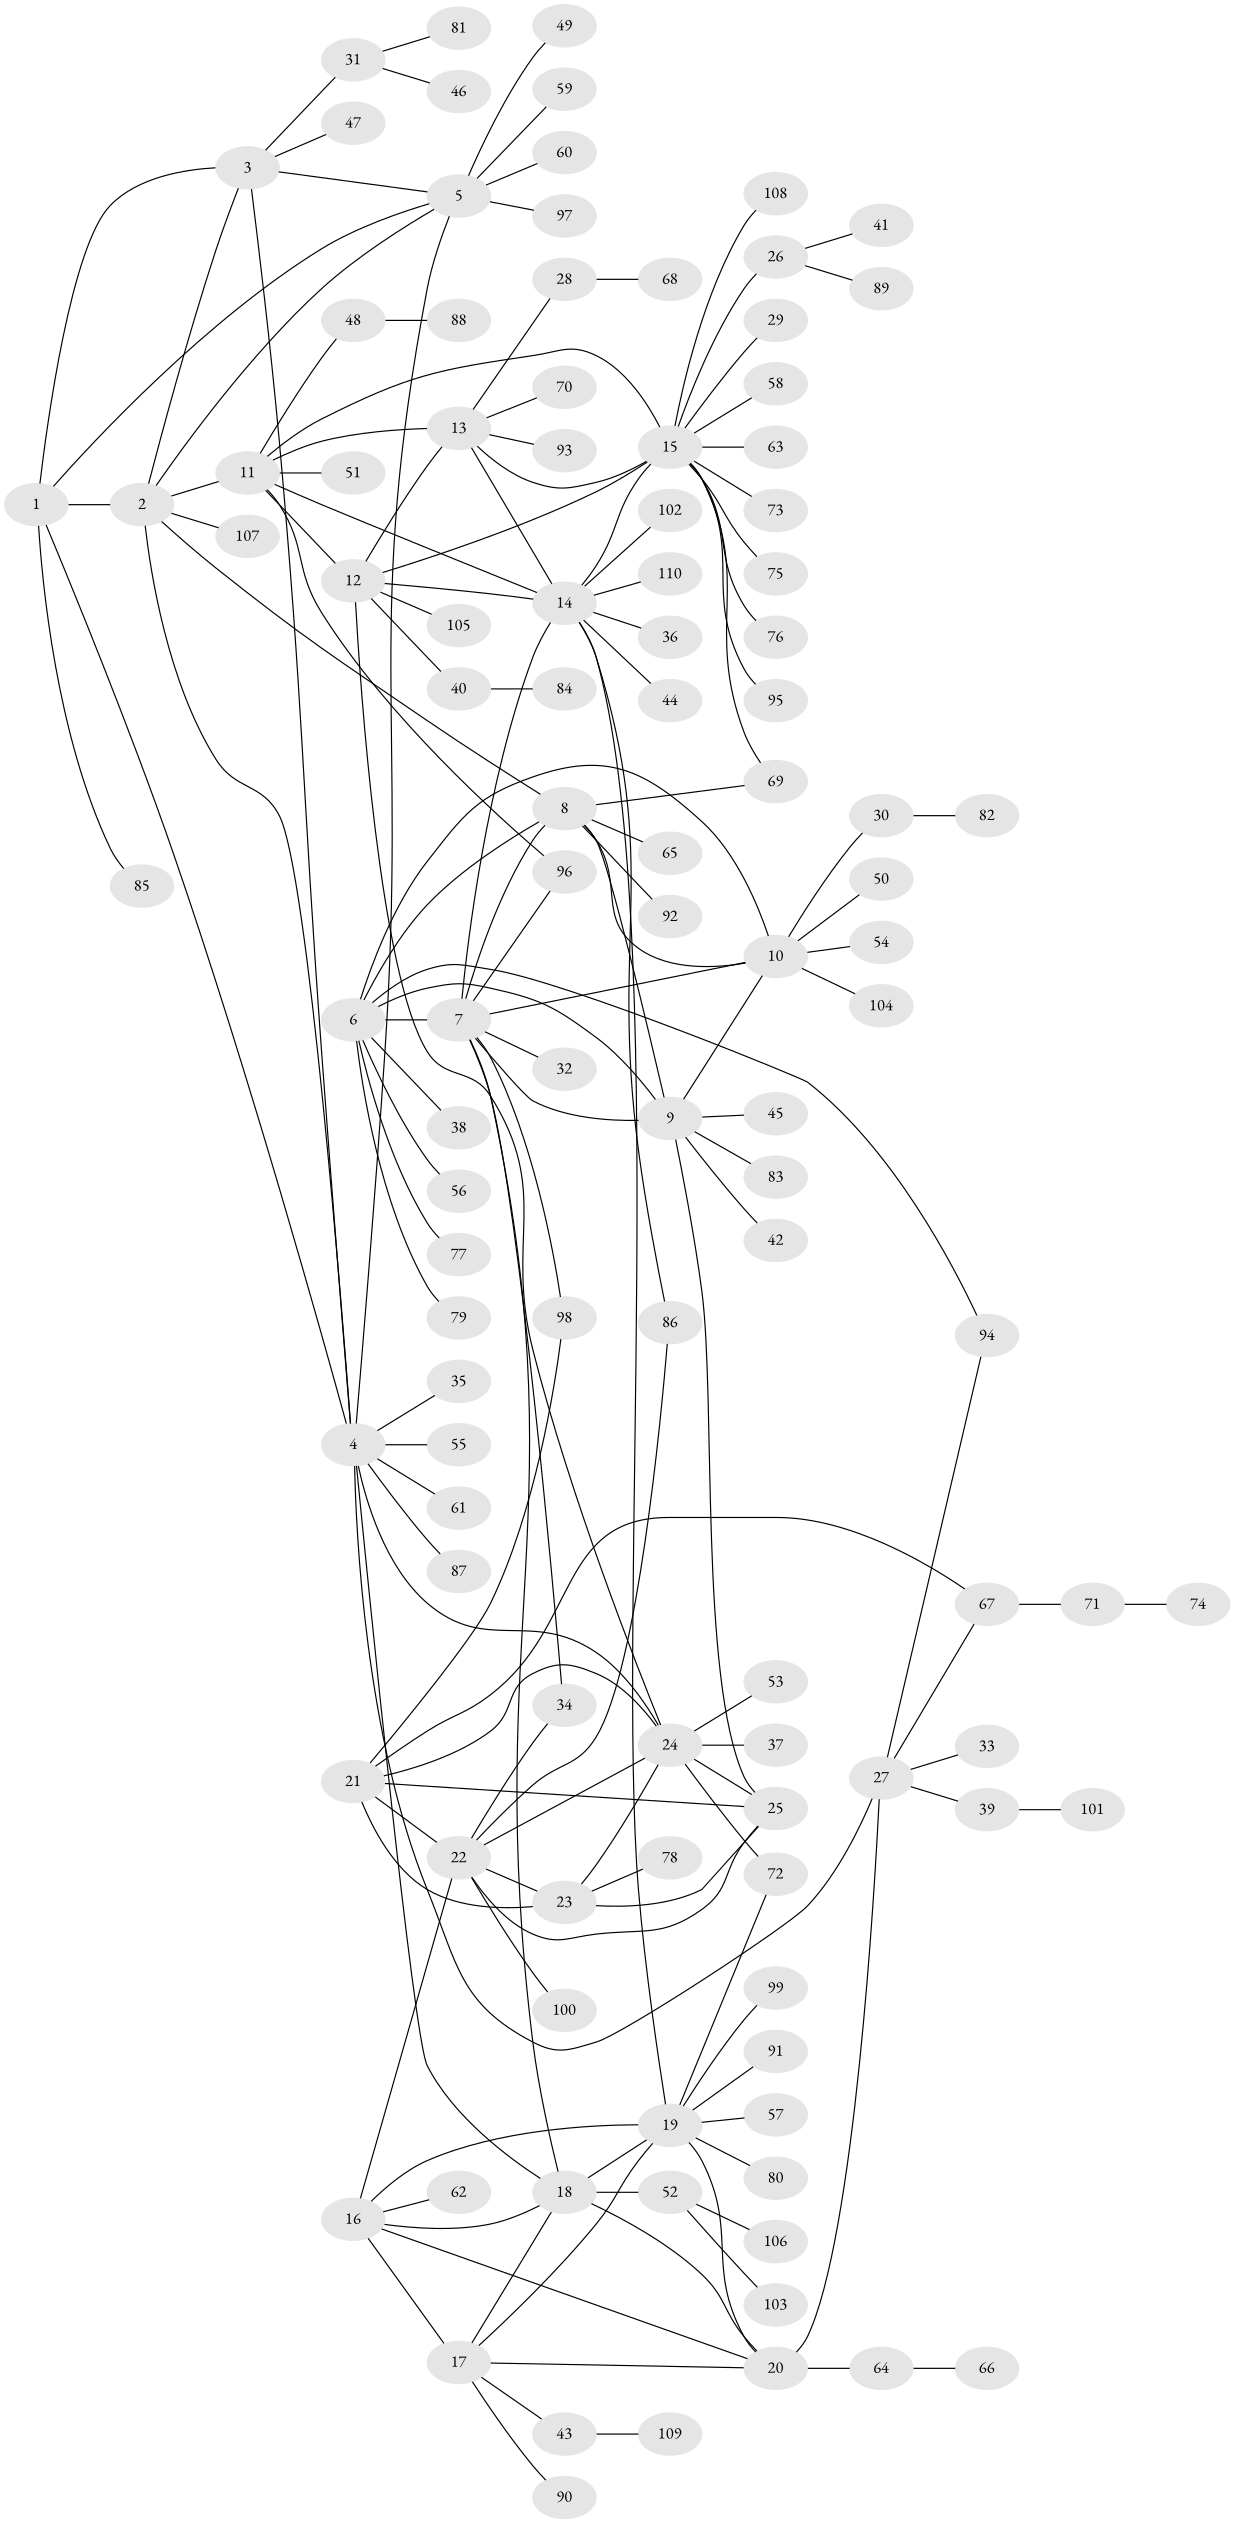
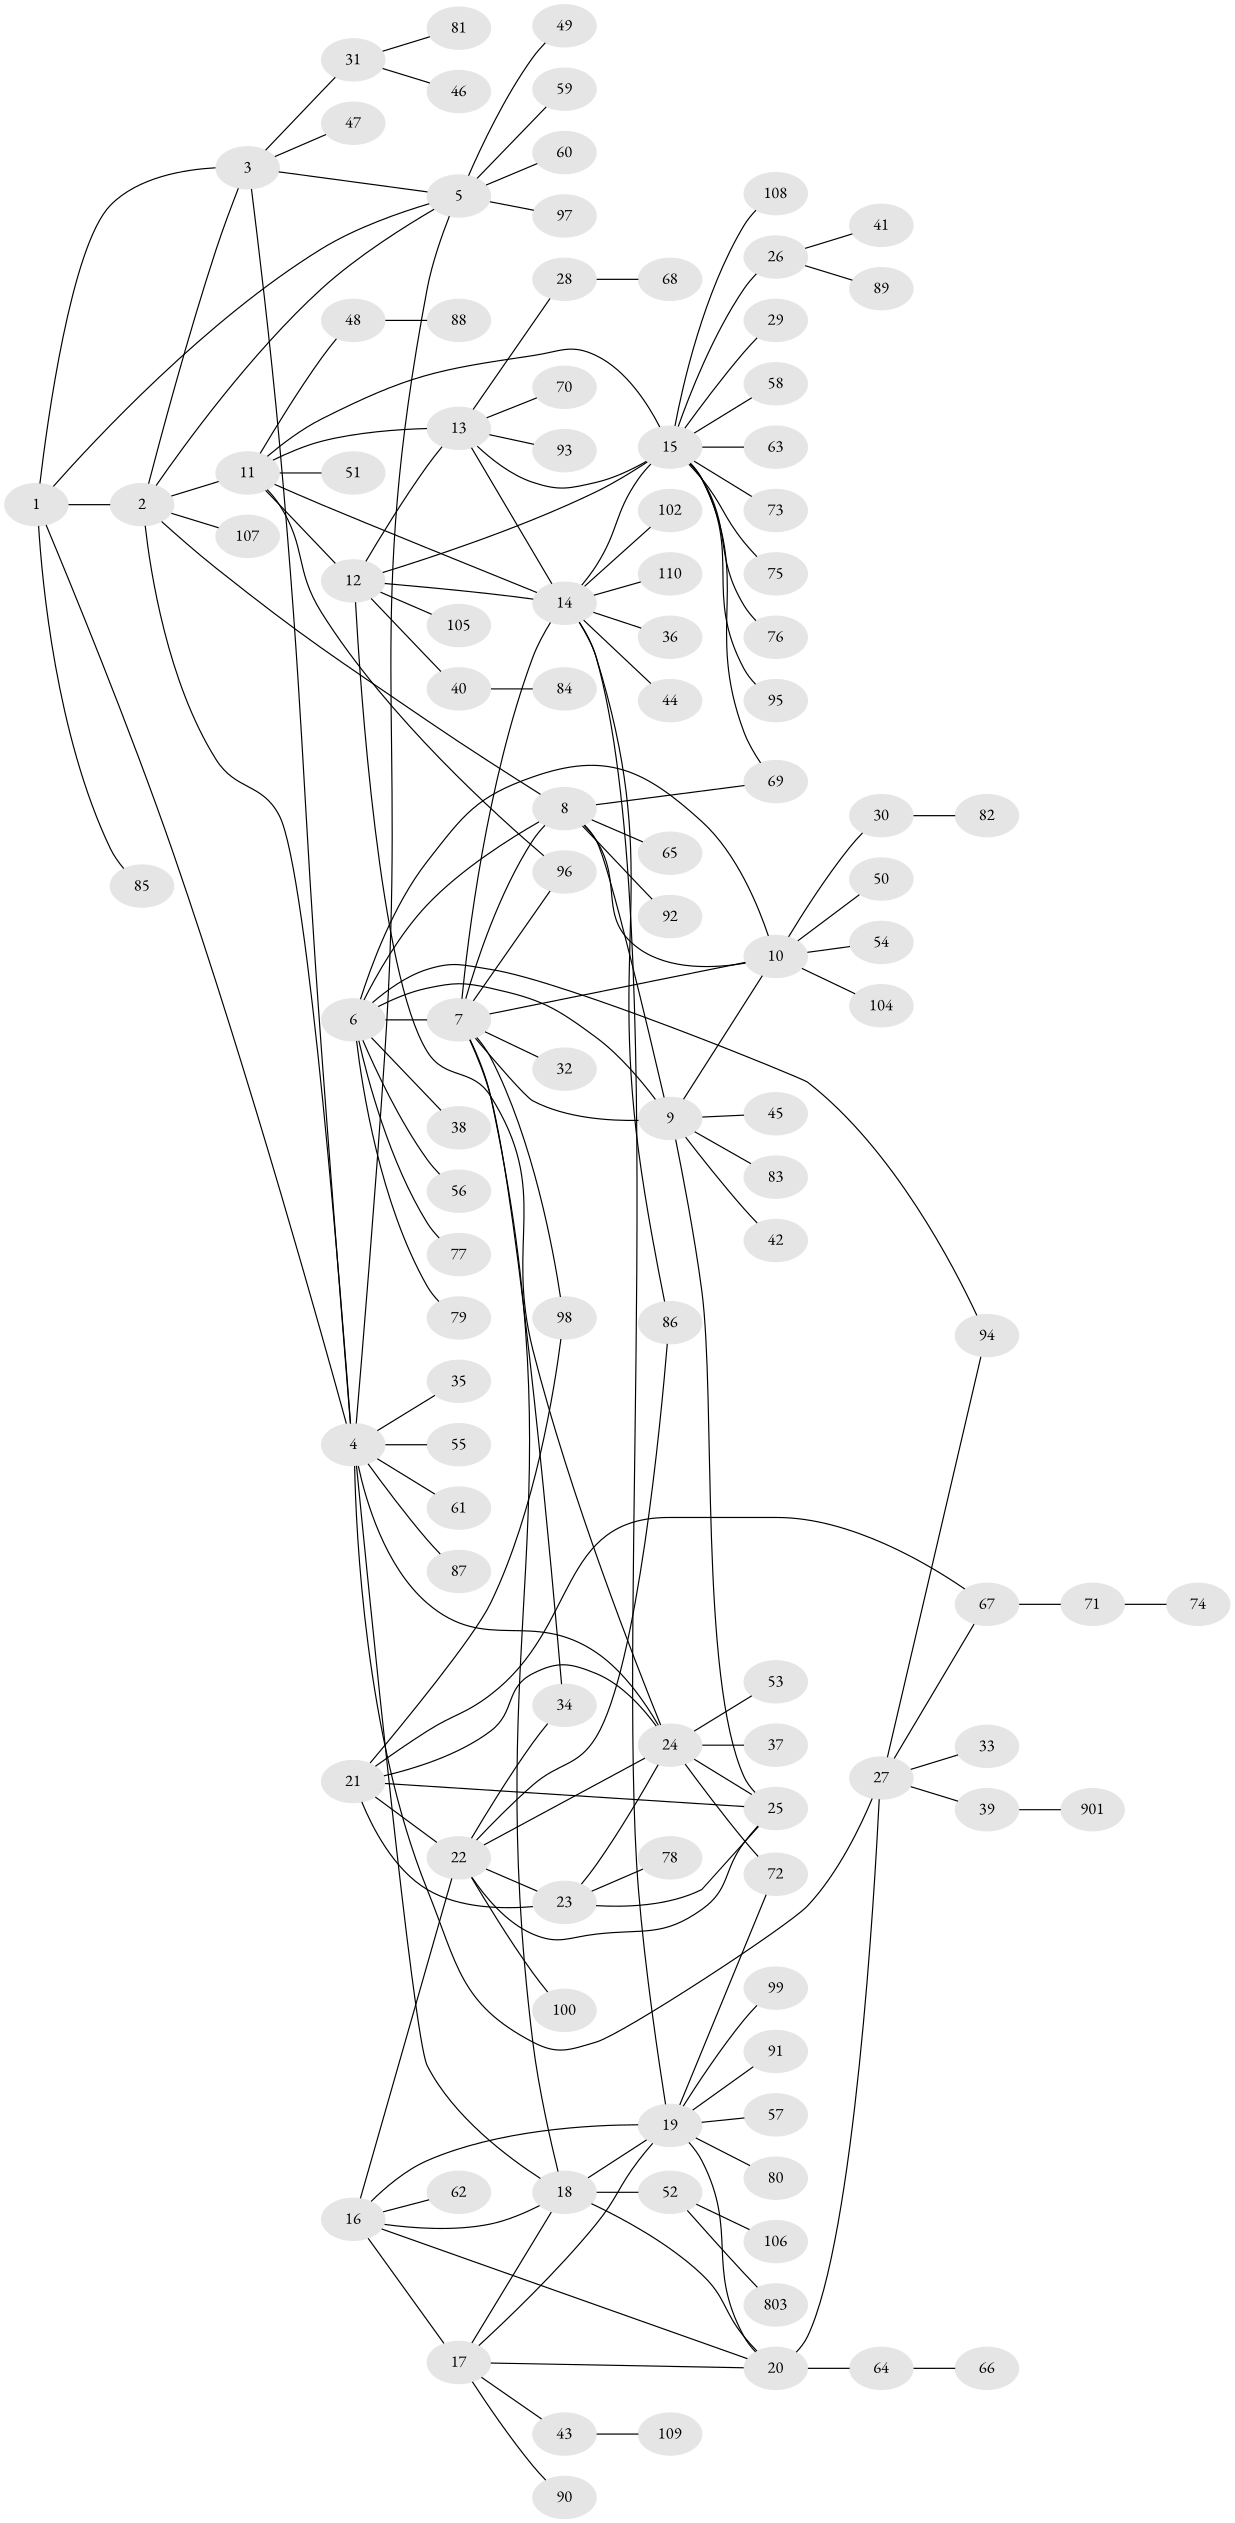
(1093, 1810) -> (1093, 1810)
(776, 2305) -> (776, 2305)
